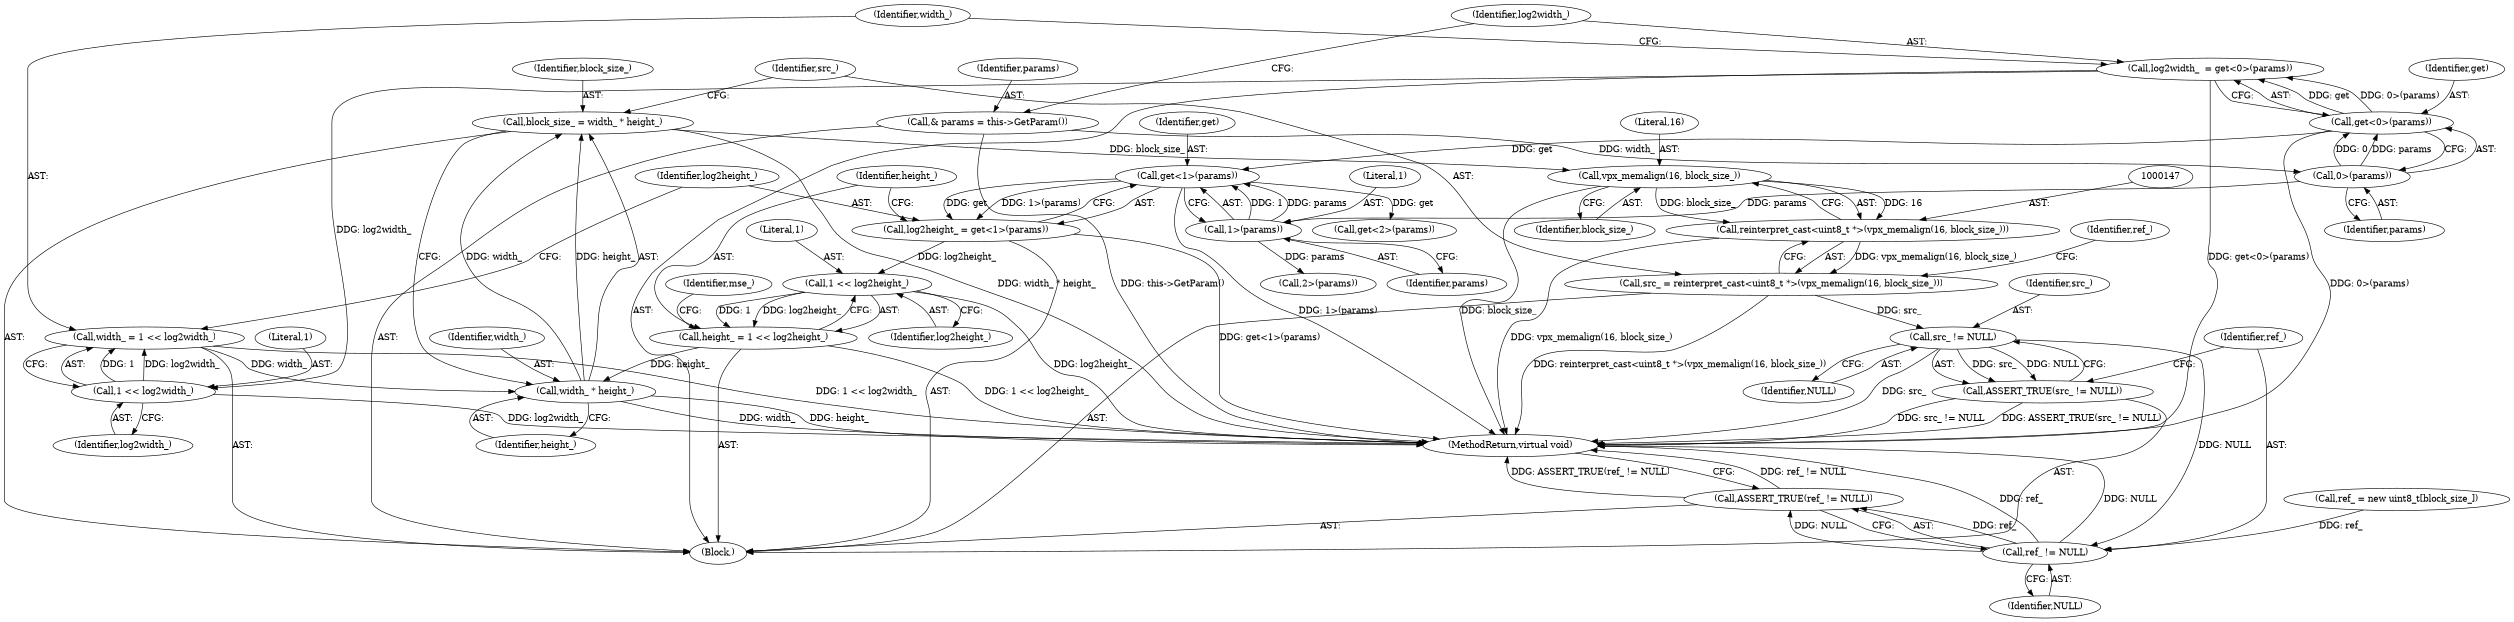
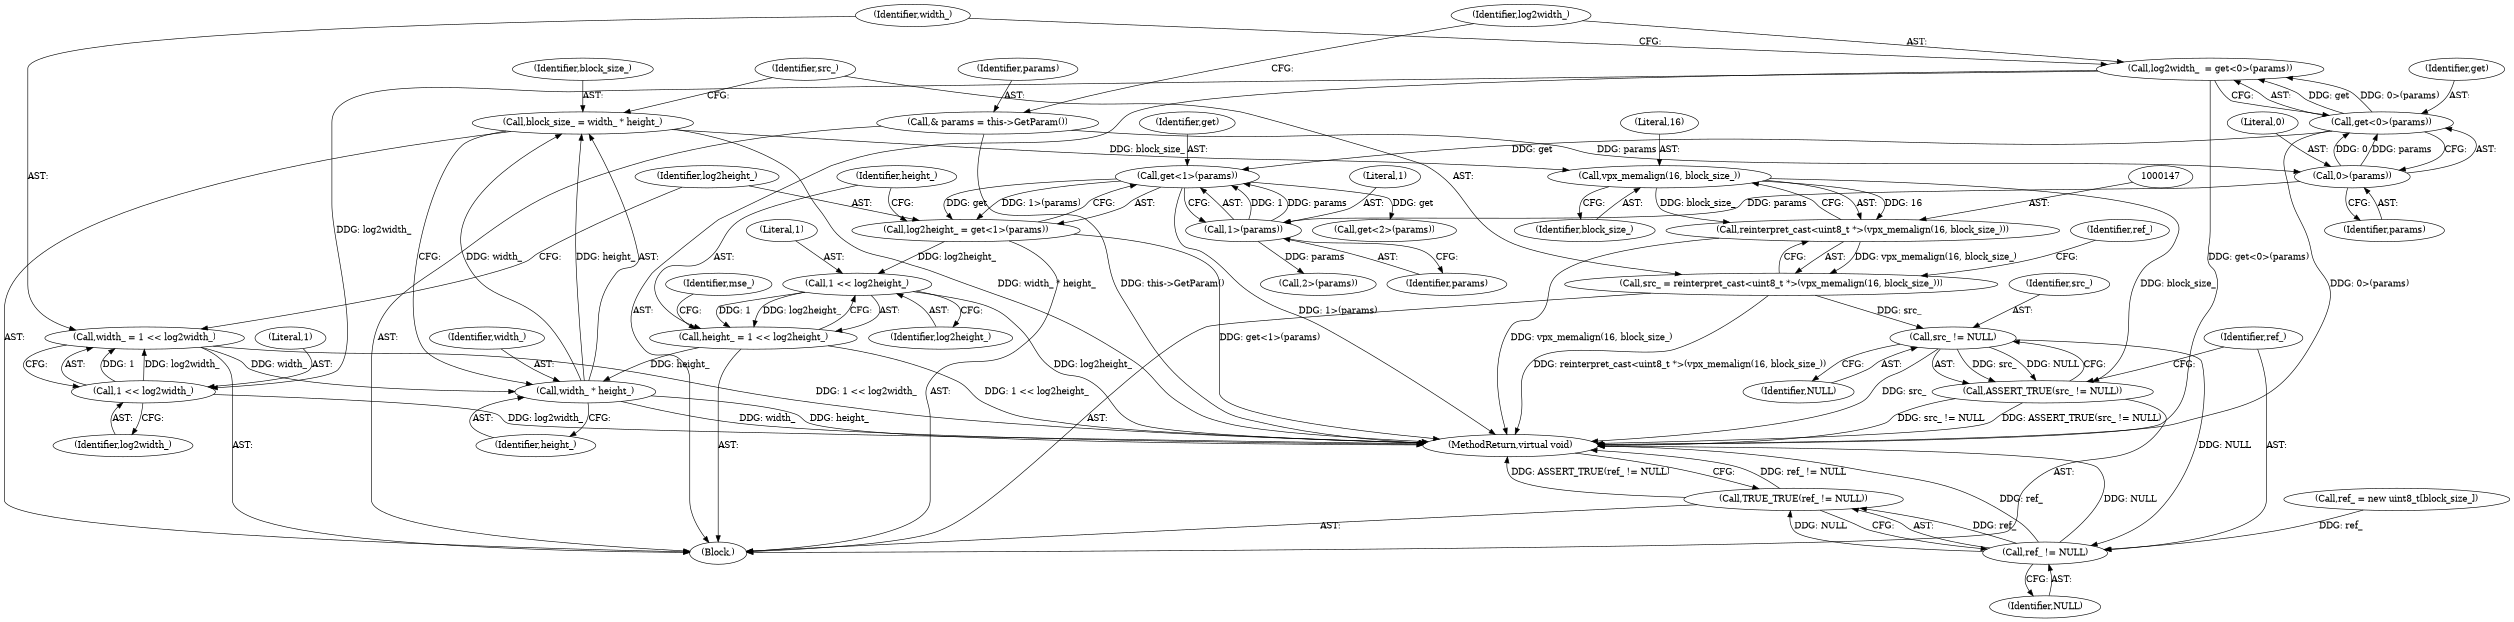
none -> (2263, 123)
(1627, 150) -> (1627, 150)
(1510, 297) -> (2084, 196)
(1794, 499) -> (1794, 499)
